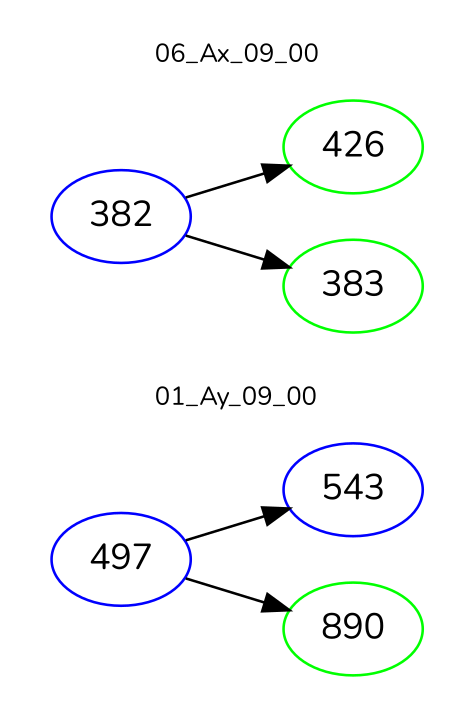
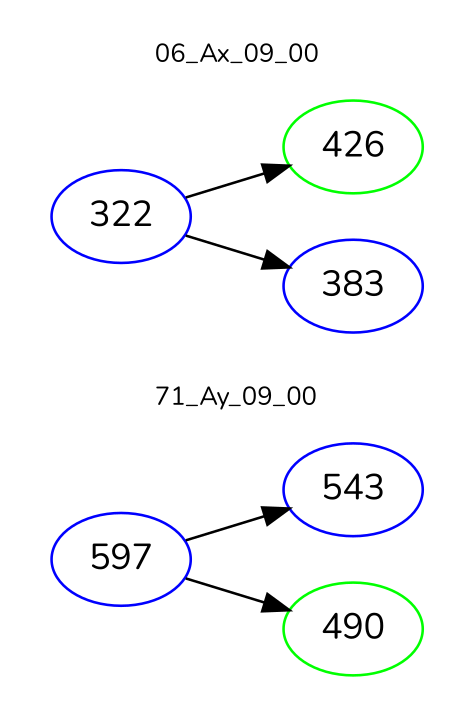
(121, 217) -> (121, 217)
(353, 286) -> (353, 286)
(237, 398) -> (237, 398)
(121, 559) -> (121, 559)
(353, 629) -> (353, 629)
